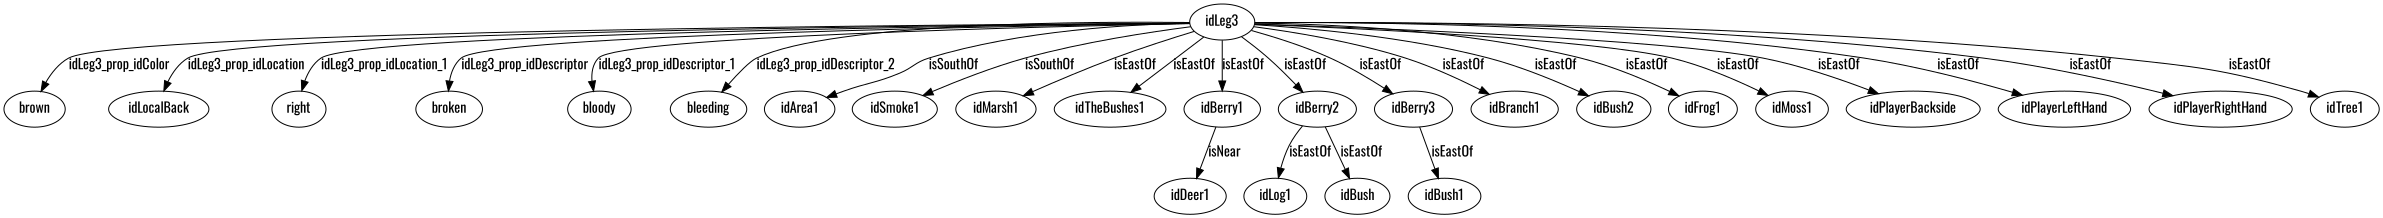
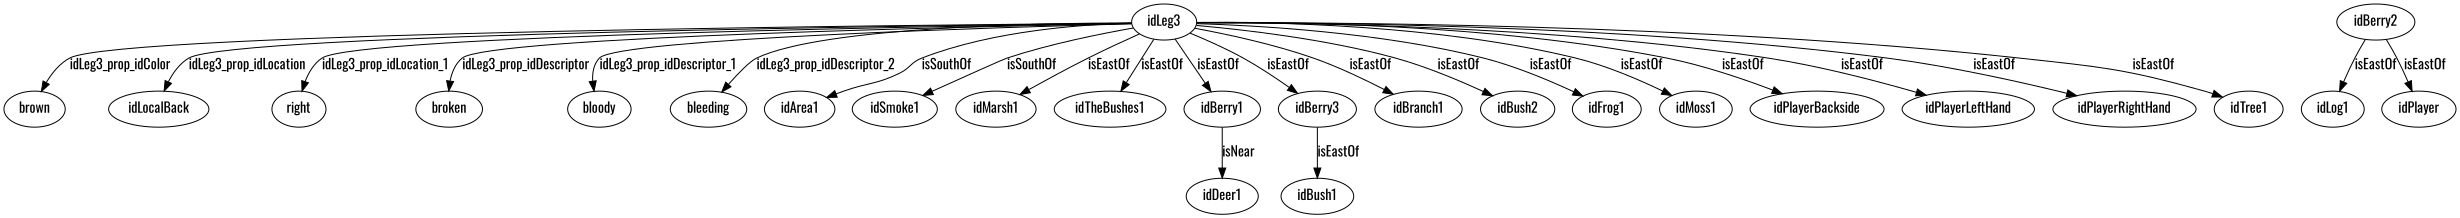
(1270, 60) -> none
(1357, 196) -> (2419, 109)
